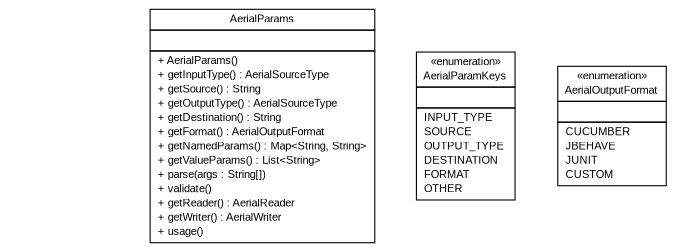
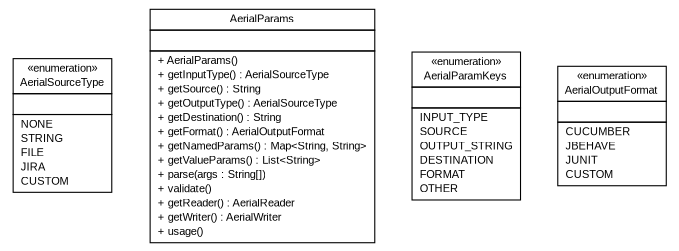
none -> (62, 125)
(464, 146) -> (466, 146)
